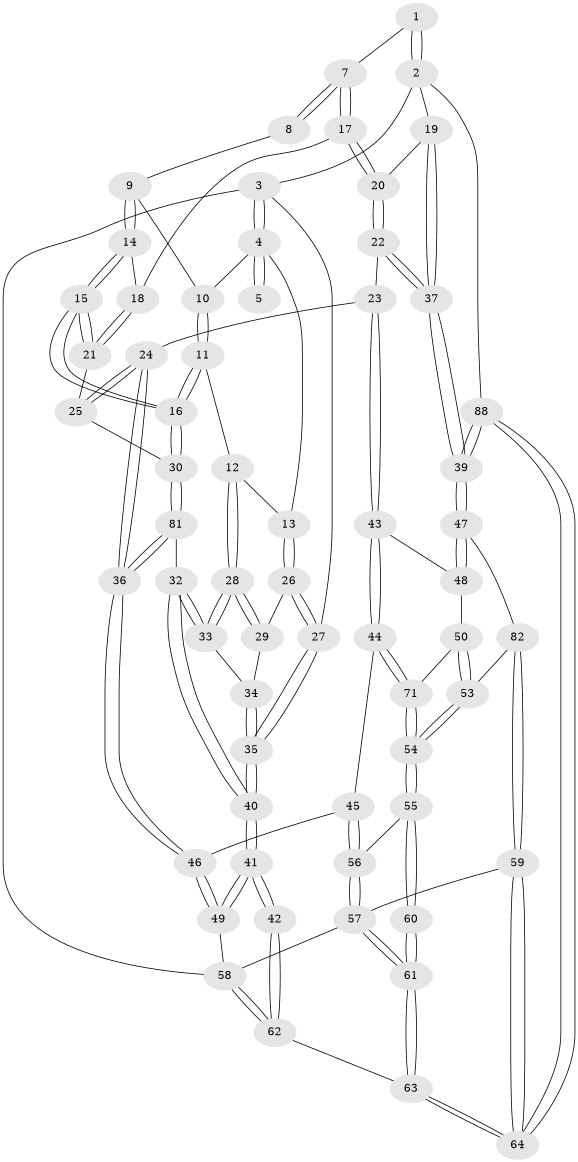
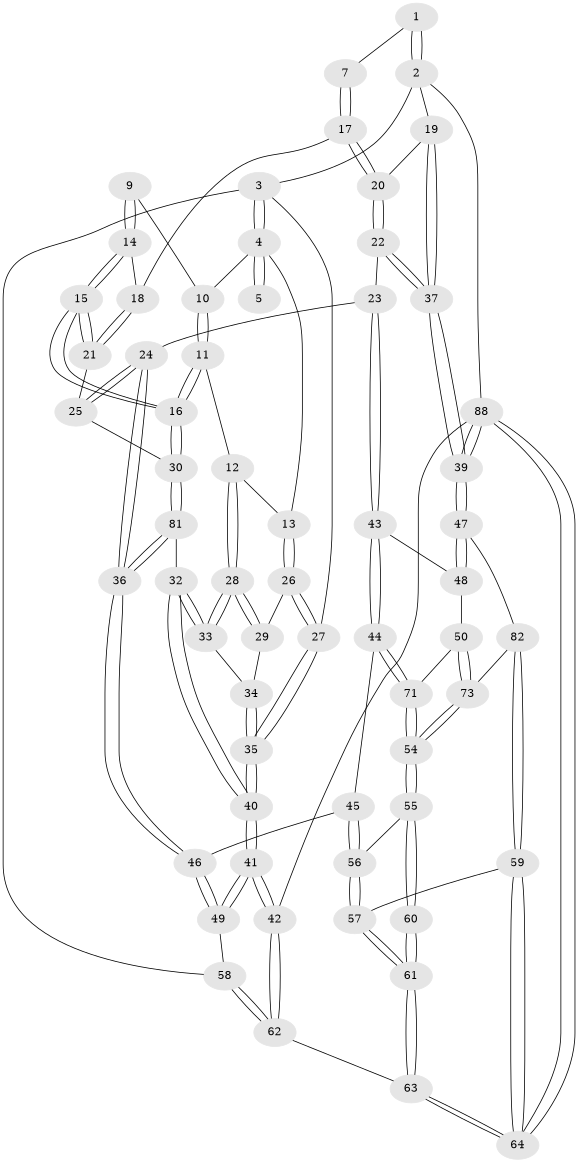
(289, 130) -> none
none -> (402, 655)
(468, 694) -> (468, 694)
(290, 948) -> none
